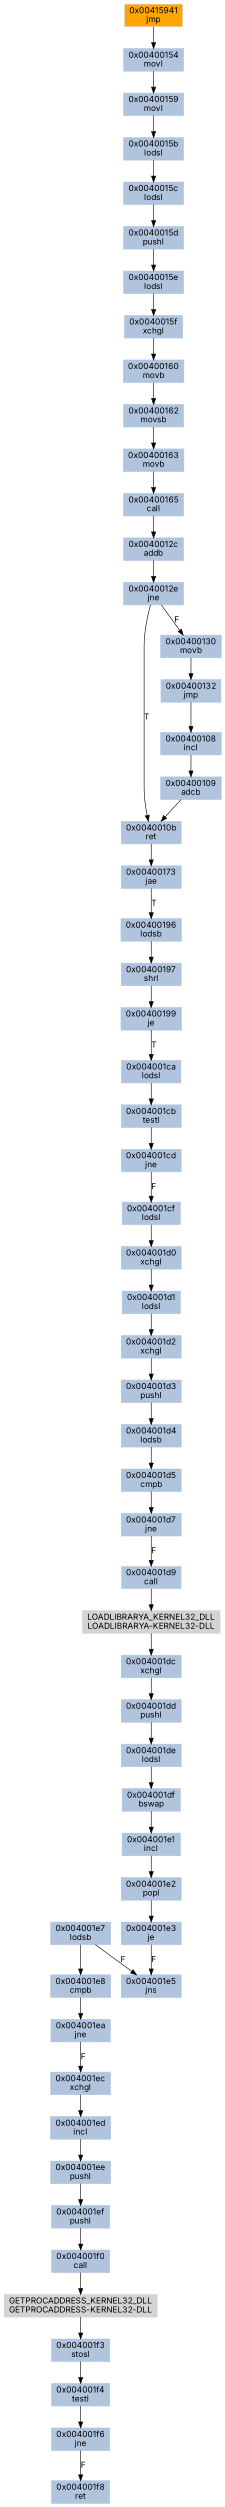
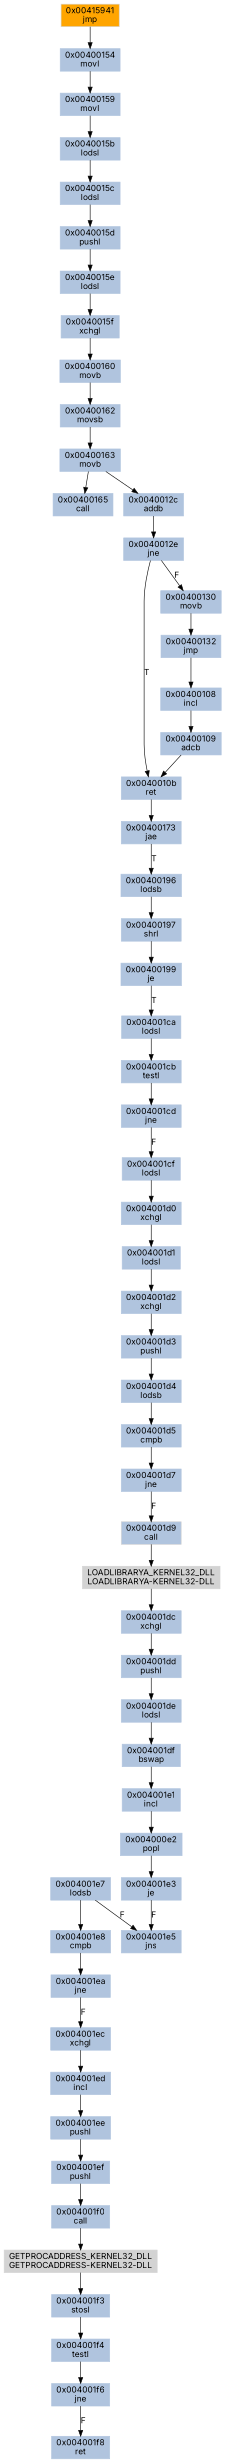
(154, 524) -> (119, 481)
(151, 1889) -> (151, 1844)
